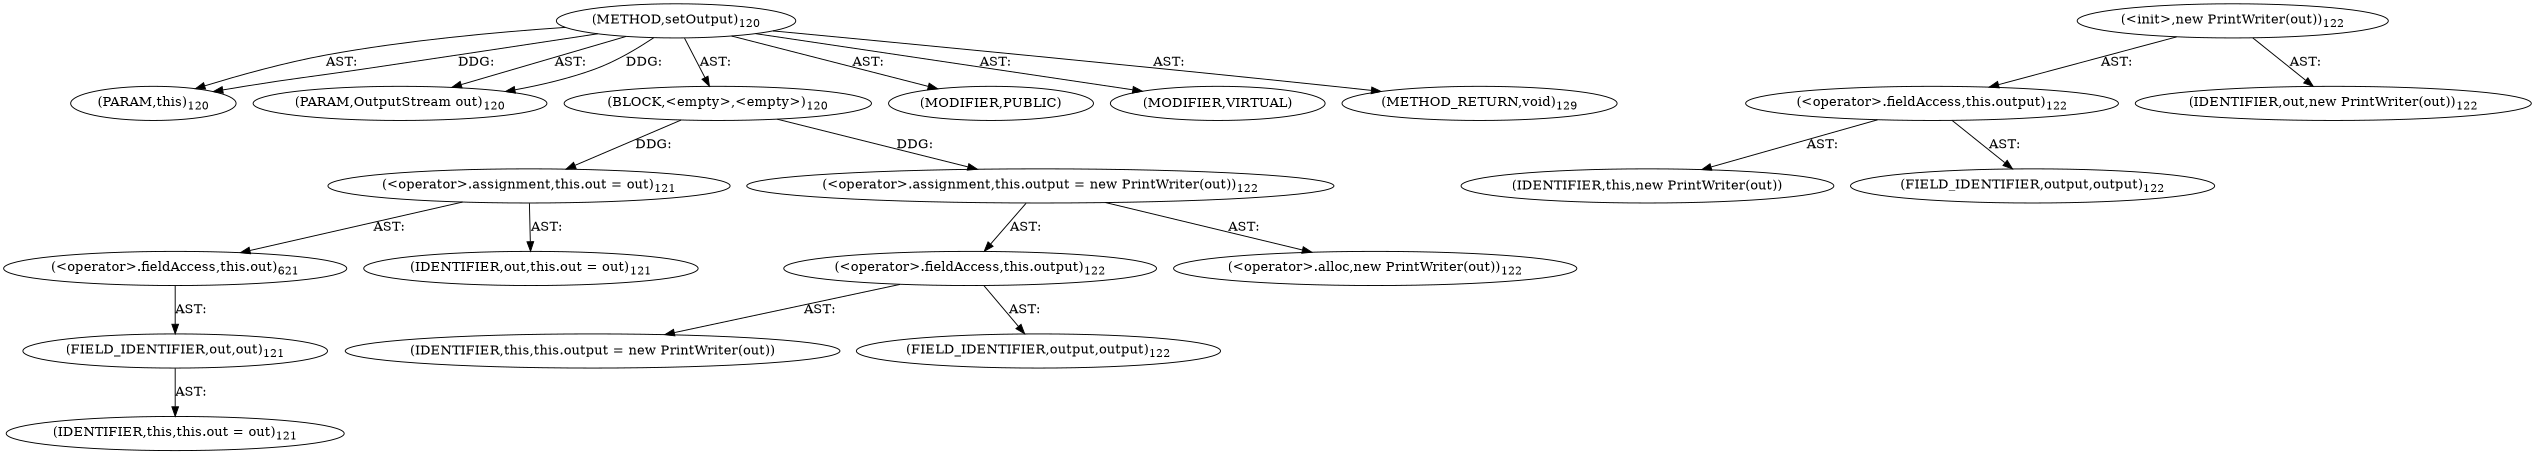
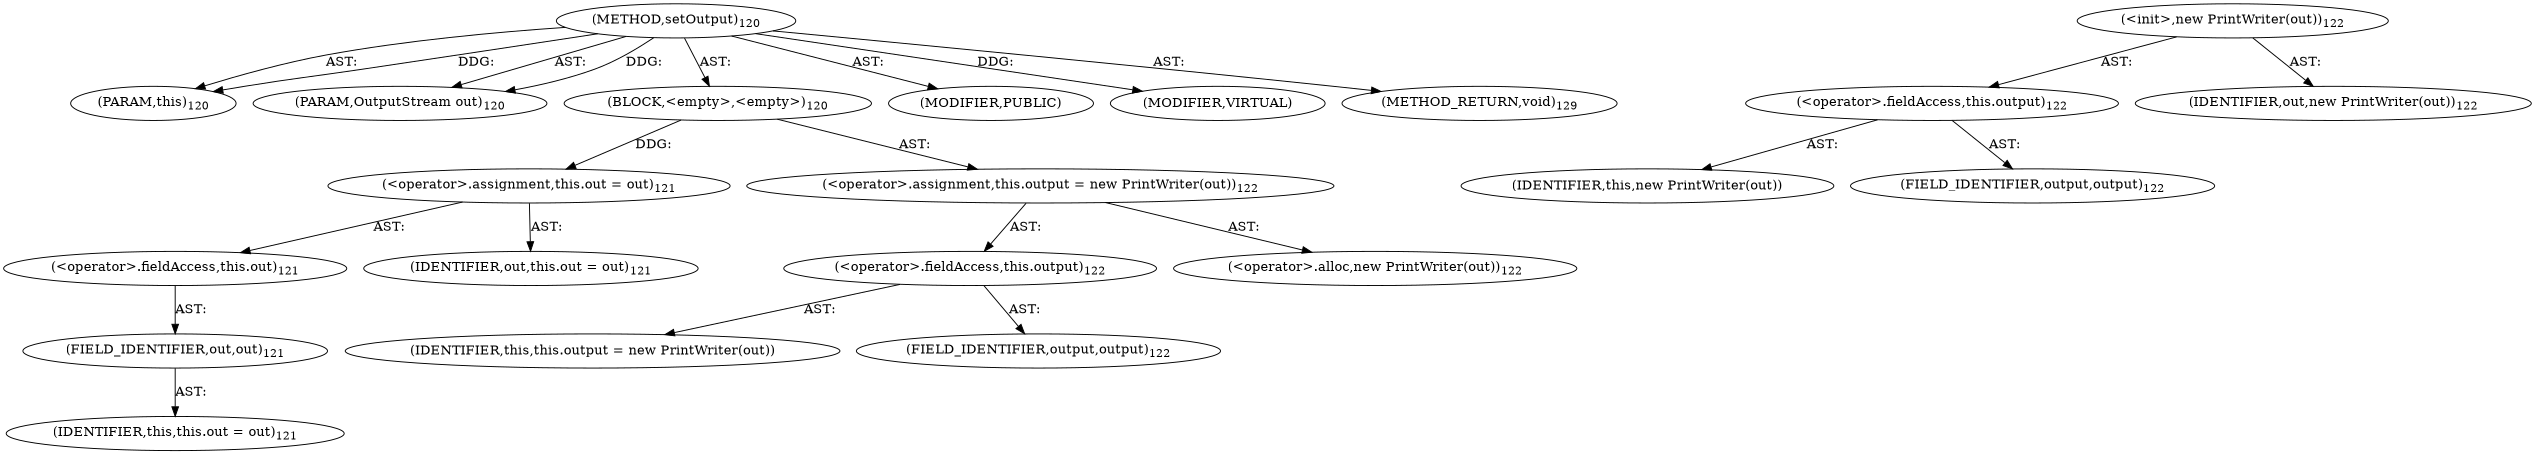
(998, 62) -> (998, 62)
(917, 145) -> (917, 145)
(289, 267) -> (289, 267)
